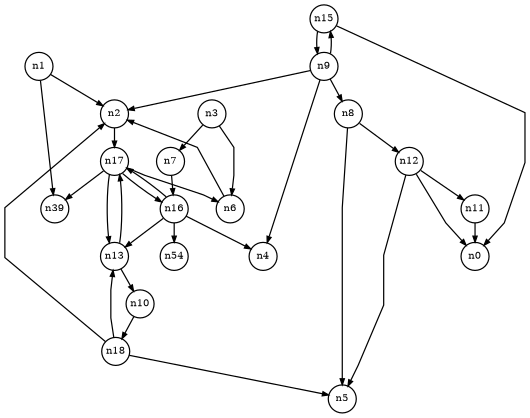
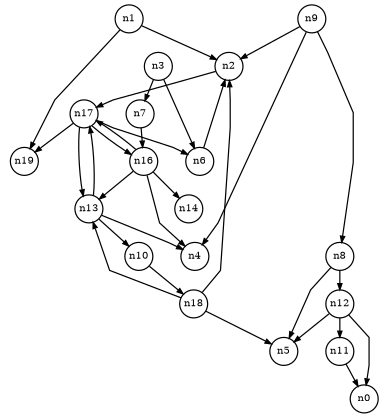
(324, 19) -> none
(55, 209) -> (24, 161)
none -> (140, 231)
(174, 256) -> (189, 209)
